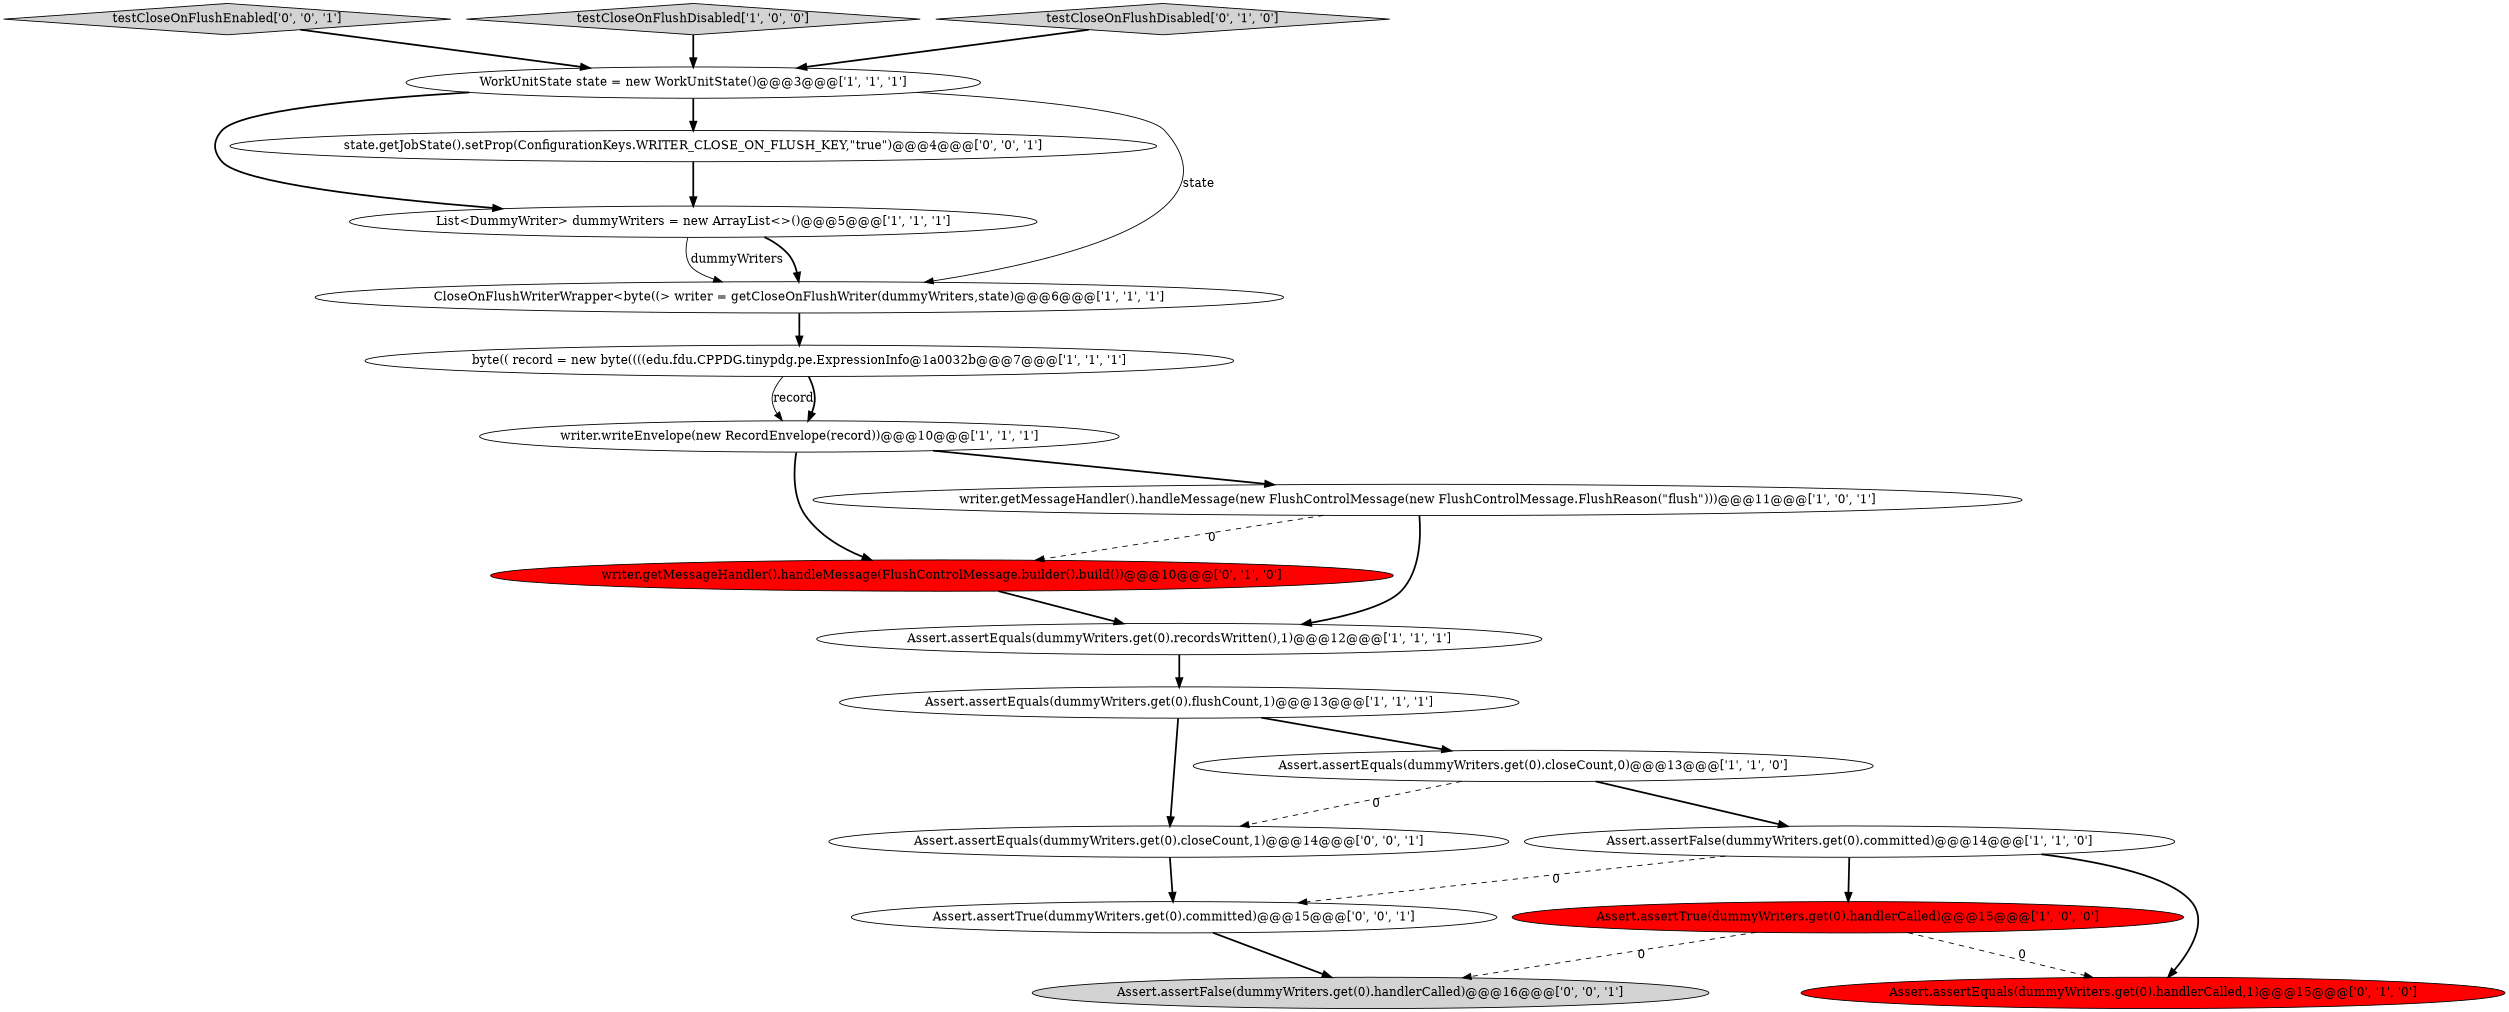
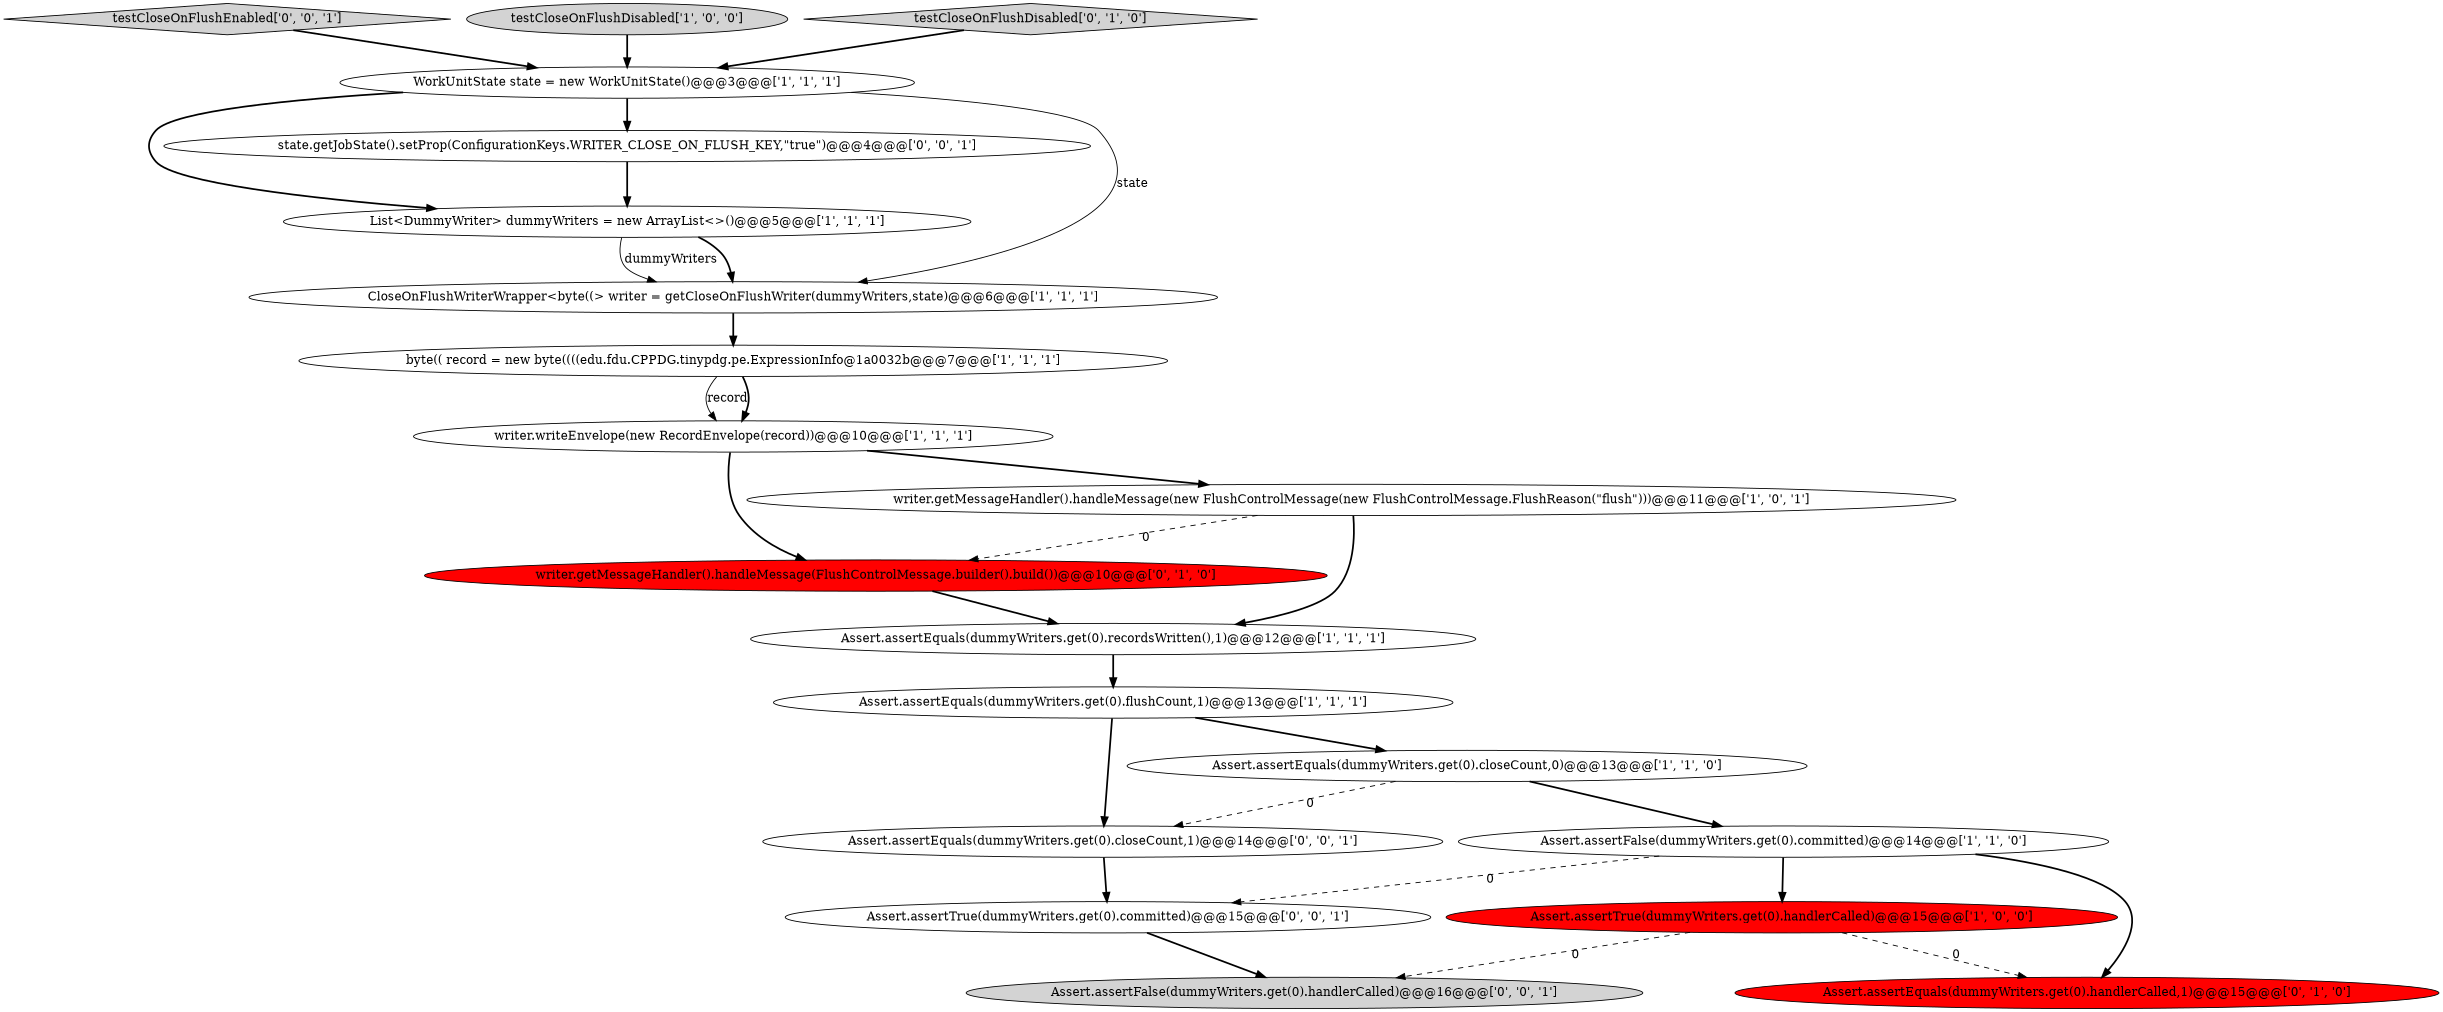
(693, 19) -> (627, 19)
